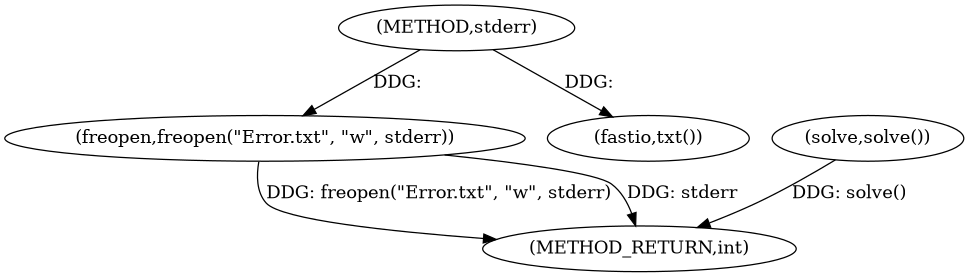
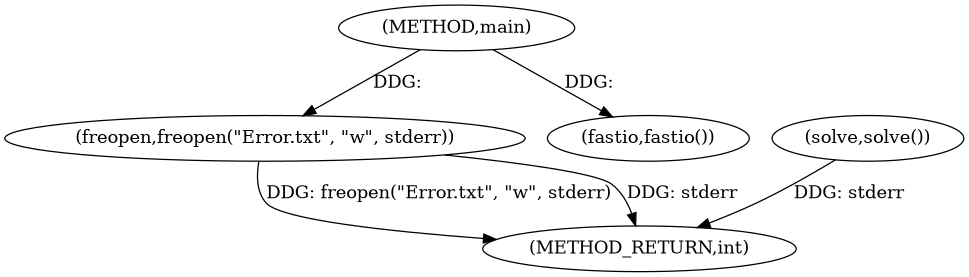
(457, 28) -> (457, 28)
(648, 138) -> (648, 138)
(850, 194) -> (850, 194)
